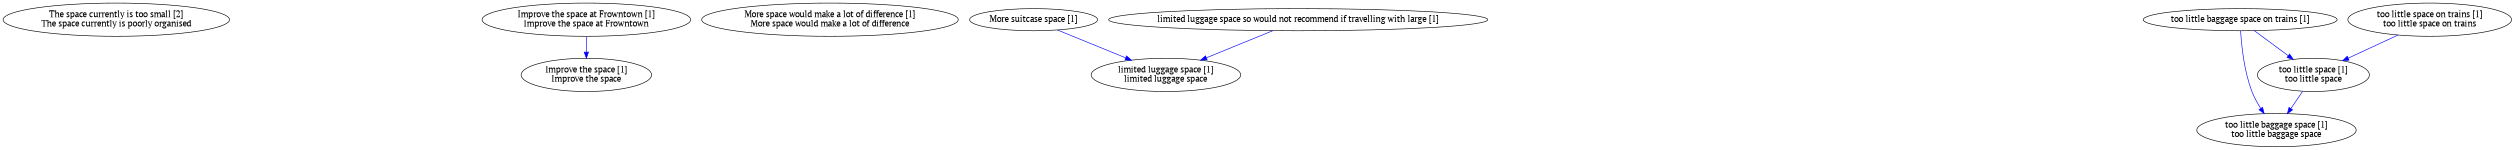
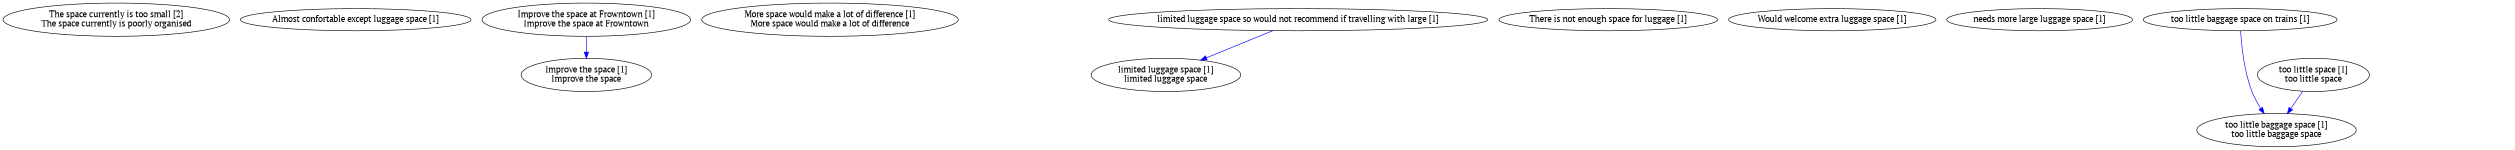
none -> (356, 20)
(1034, 20) -> none
none -> (1608, 20)
none -> (1832, 20)
none -> (2040, 20)
(2430, 20) -> none
(2271, 43) -> none
